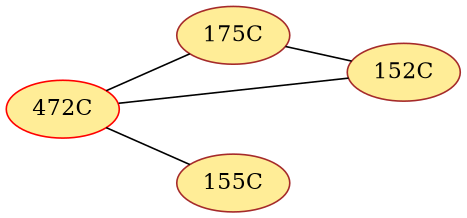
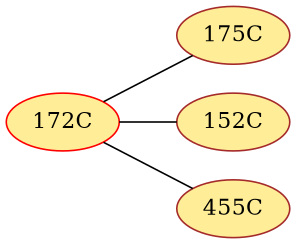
(319, 54) -> none
(63, 109) -> (63, 122)
(233, 183) -> (233, 209)
